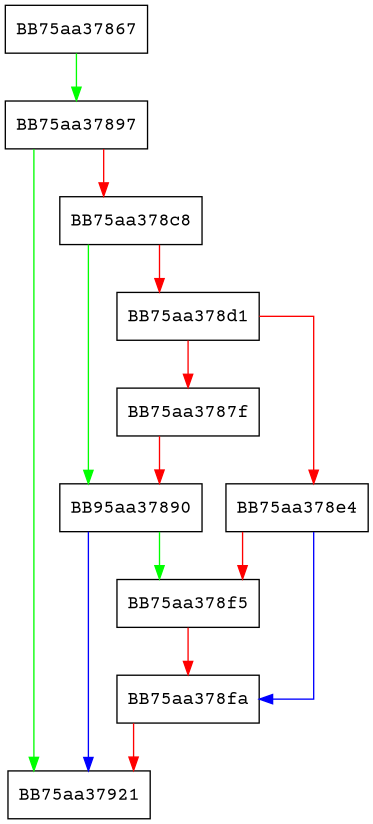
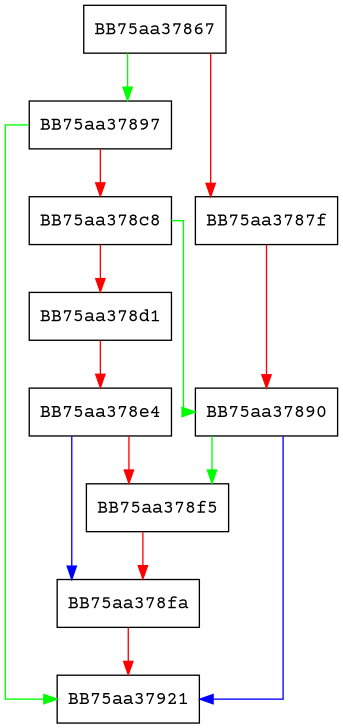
(188, 357) -> (211, 118)
(131, 508) -> (266, 412)
